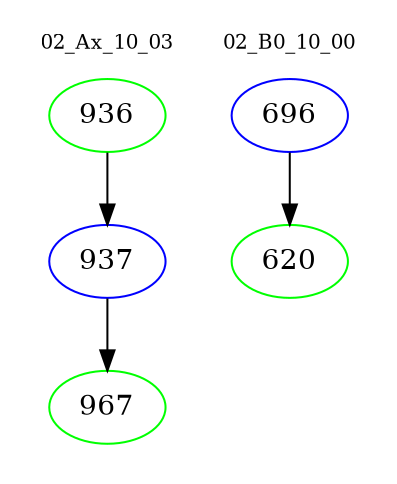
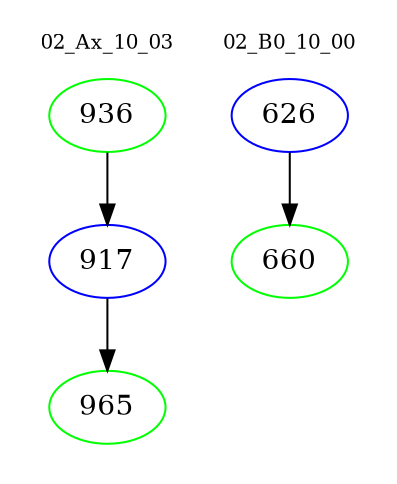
(290, 116) -> (290, 116)
(107, 261) -> (107, 261)
(290, 261) -> (290, 261)
(107, 407) -> (107, 407)
